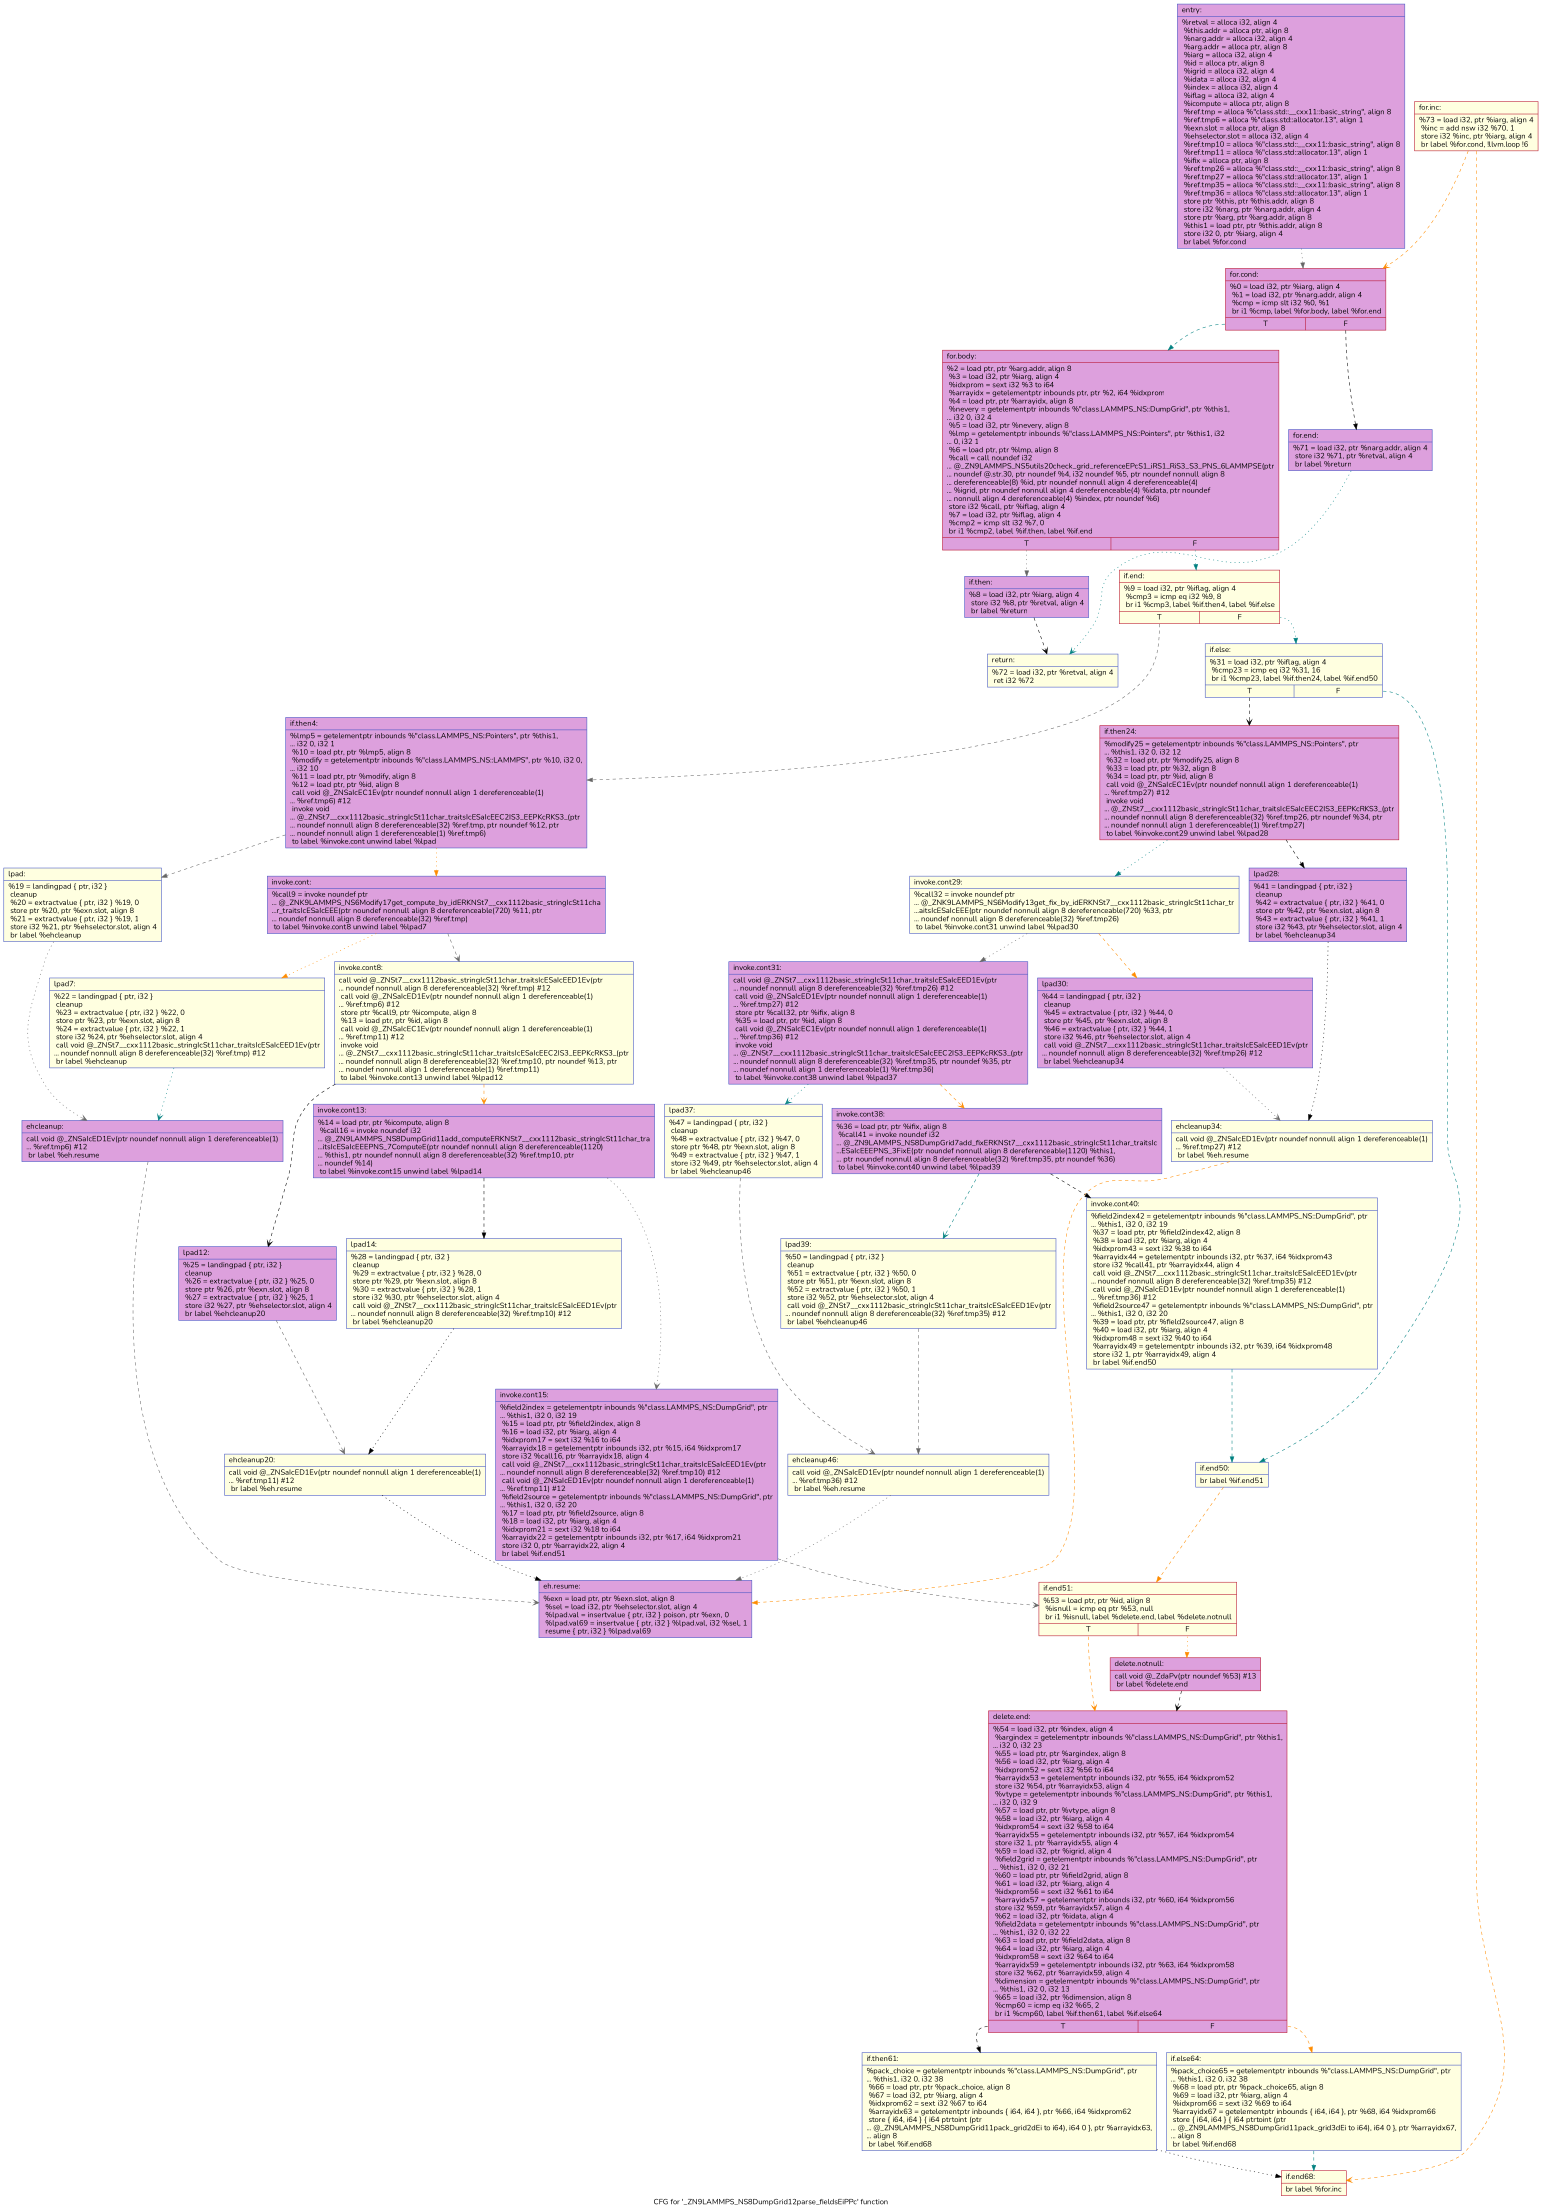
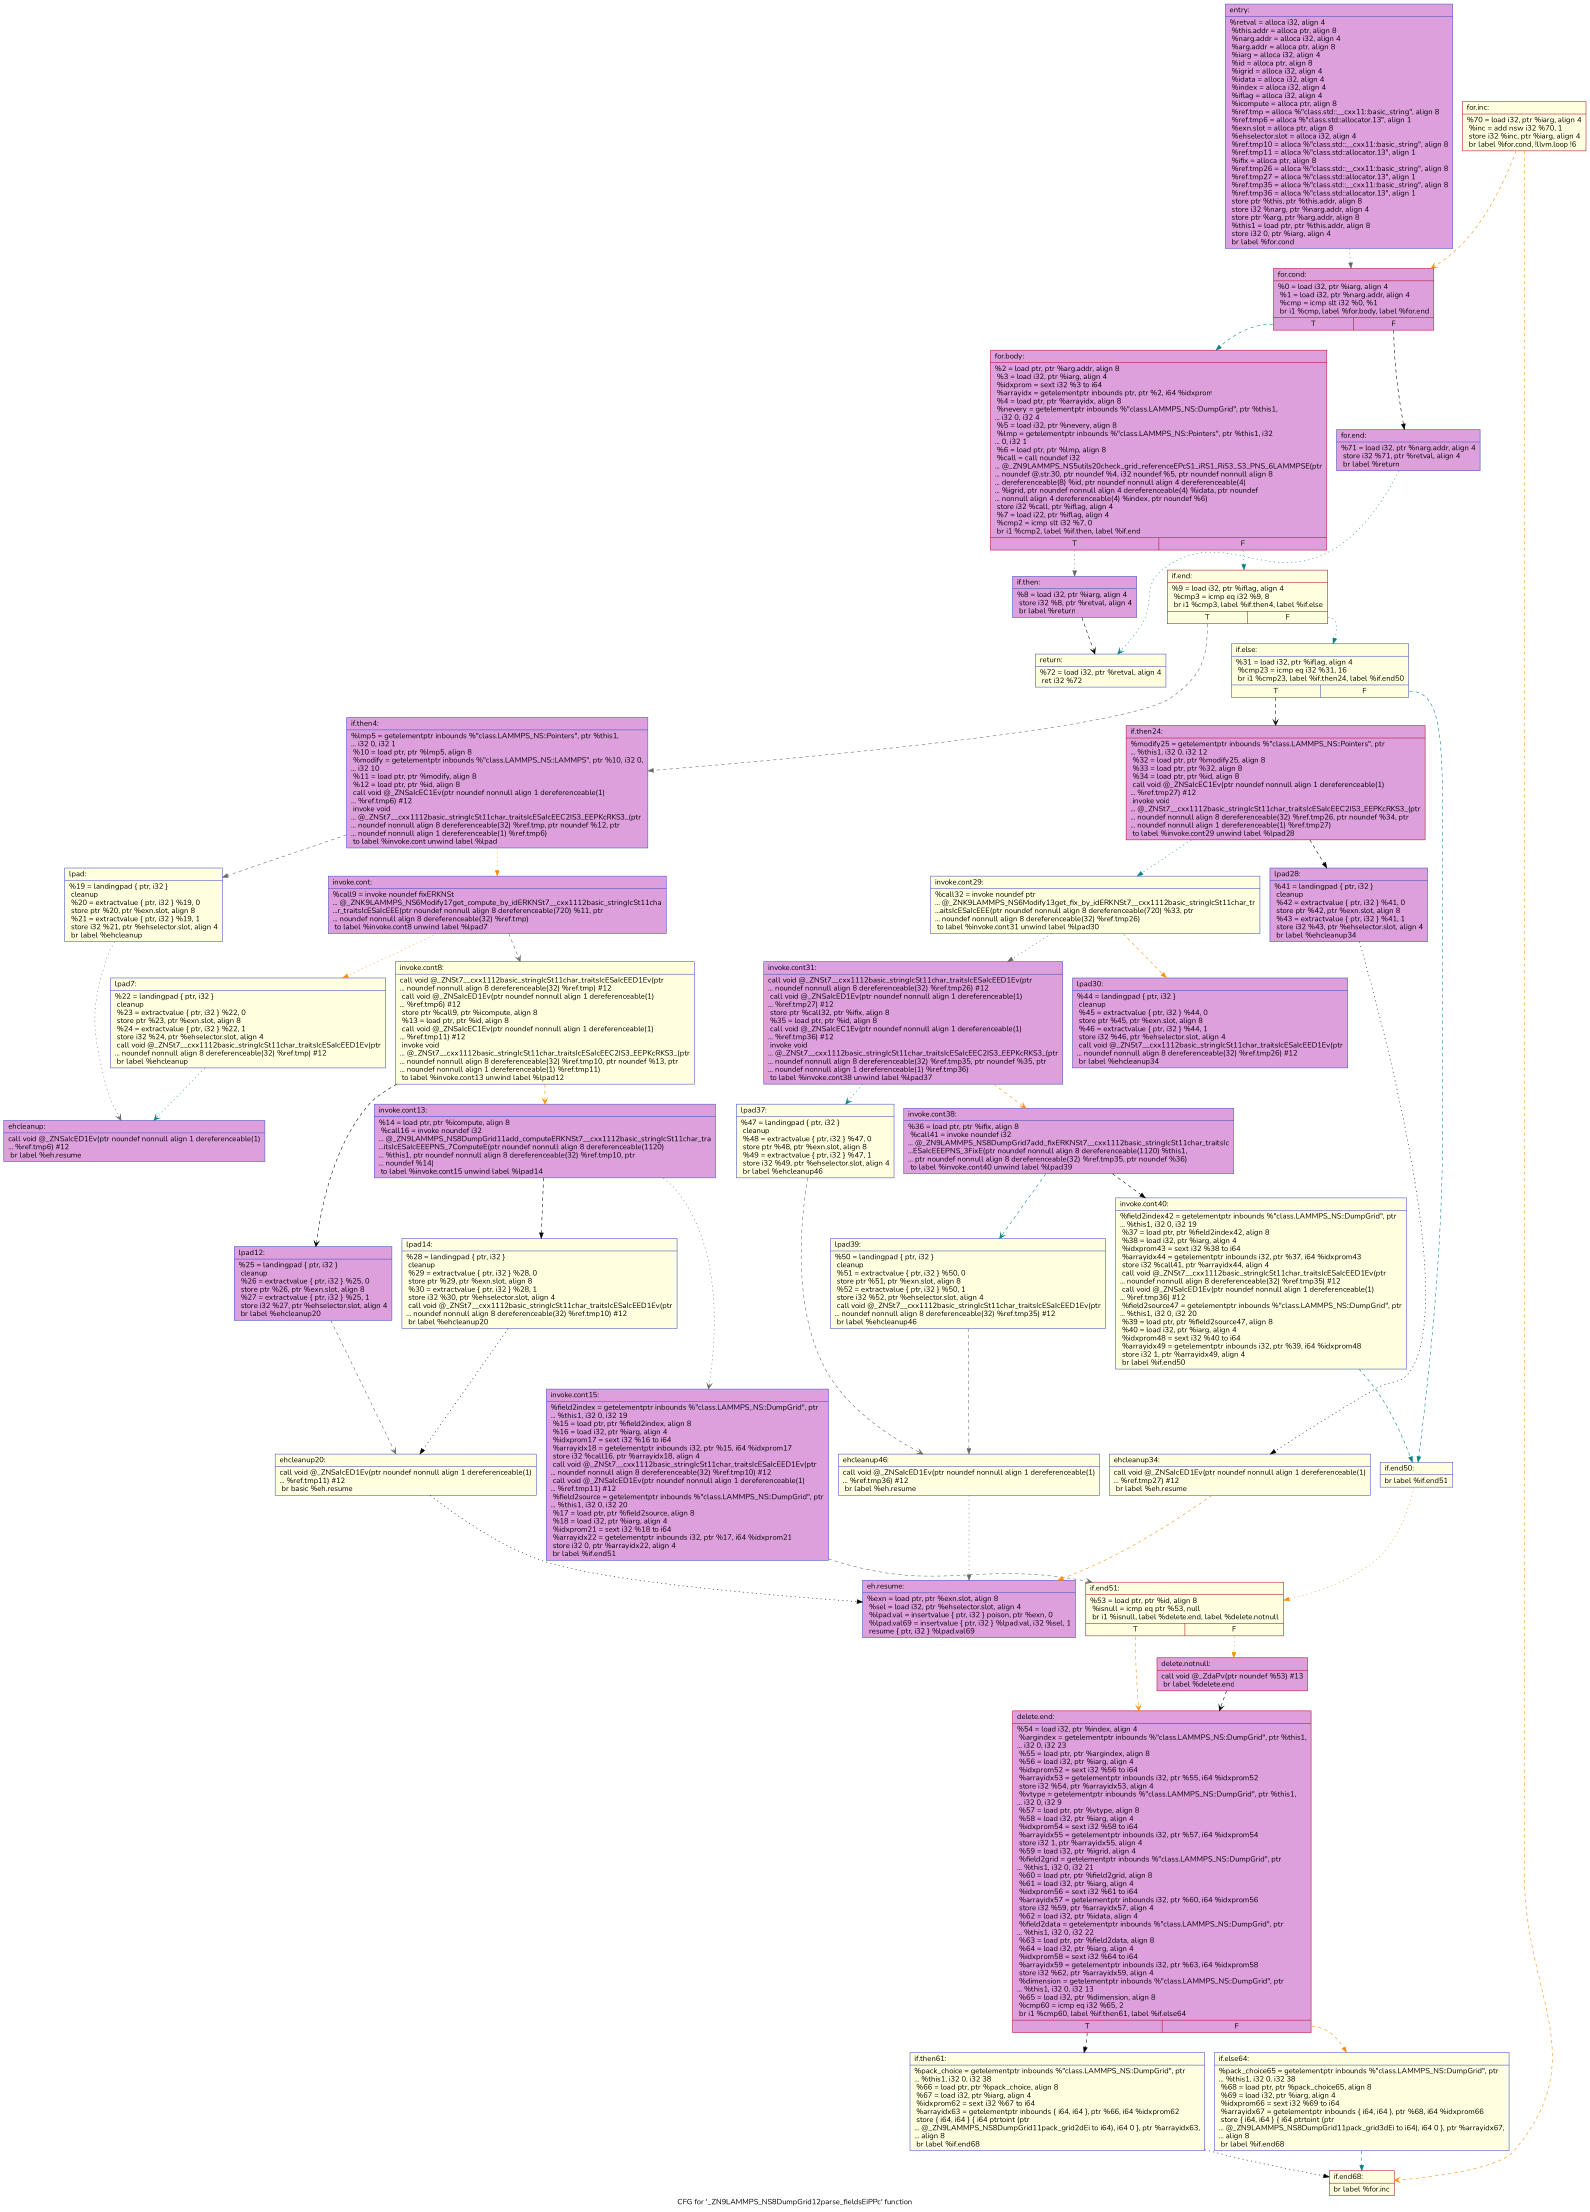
(1476, 120) -> (1524, 120)
(1004, 515) -> (1052, 515)
(320, 895) -> (394, 895)
(1250, 1092) -> none
(266, 1489) -> (316, 1489)
(186, 1521) -> none
(1192, 1532) -> (1371, 1564)
